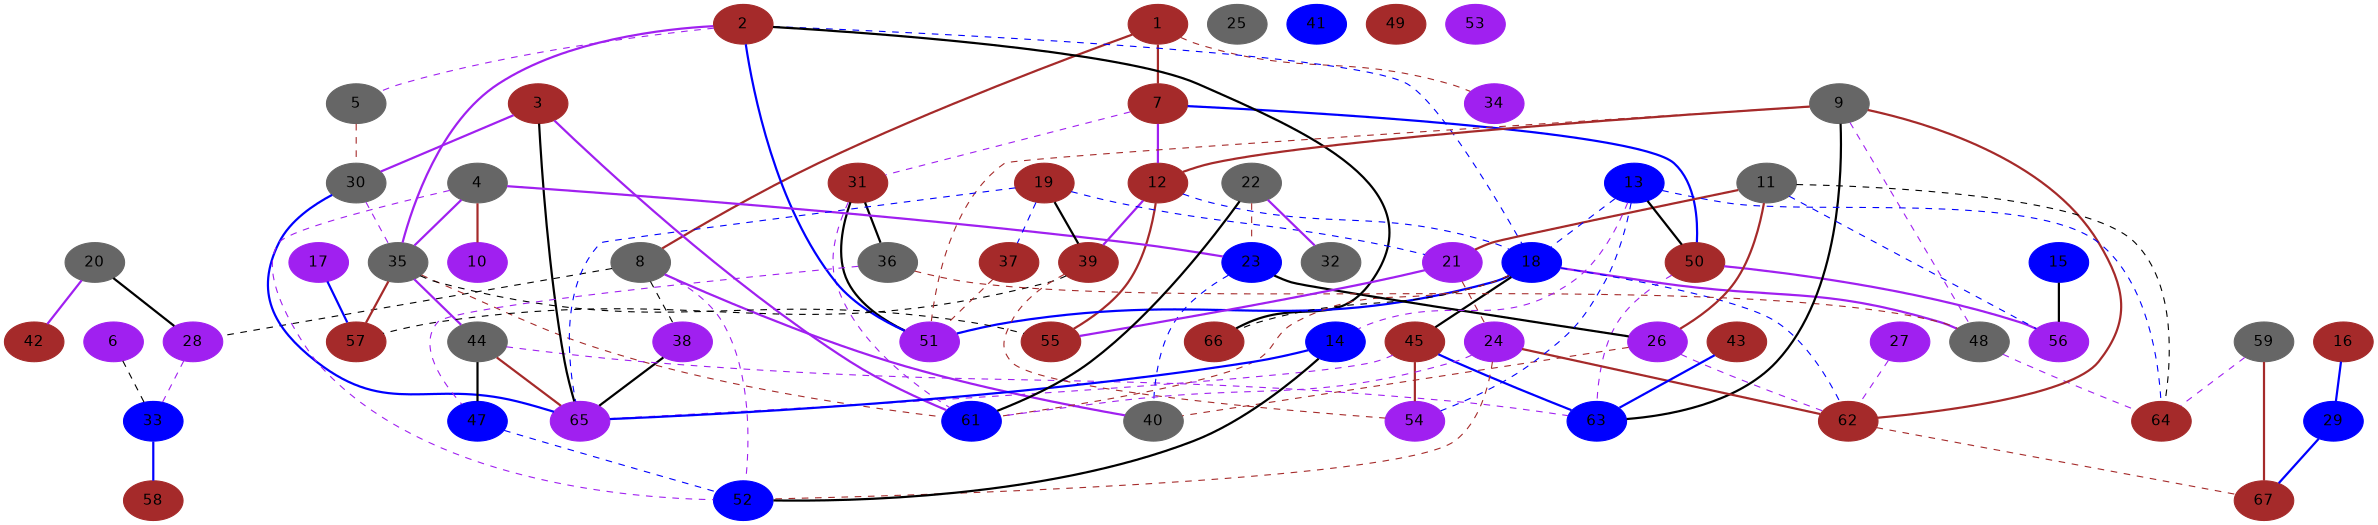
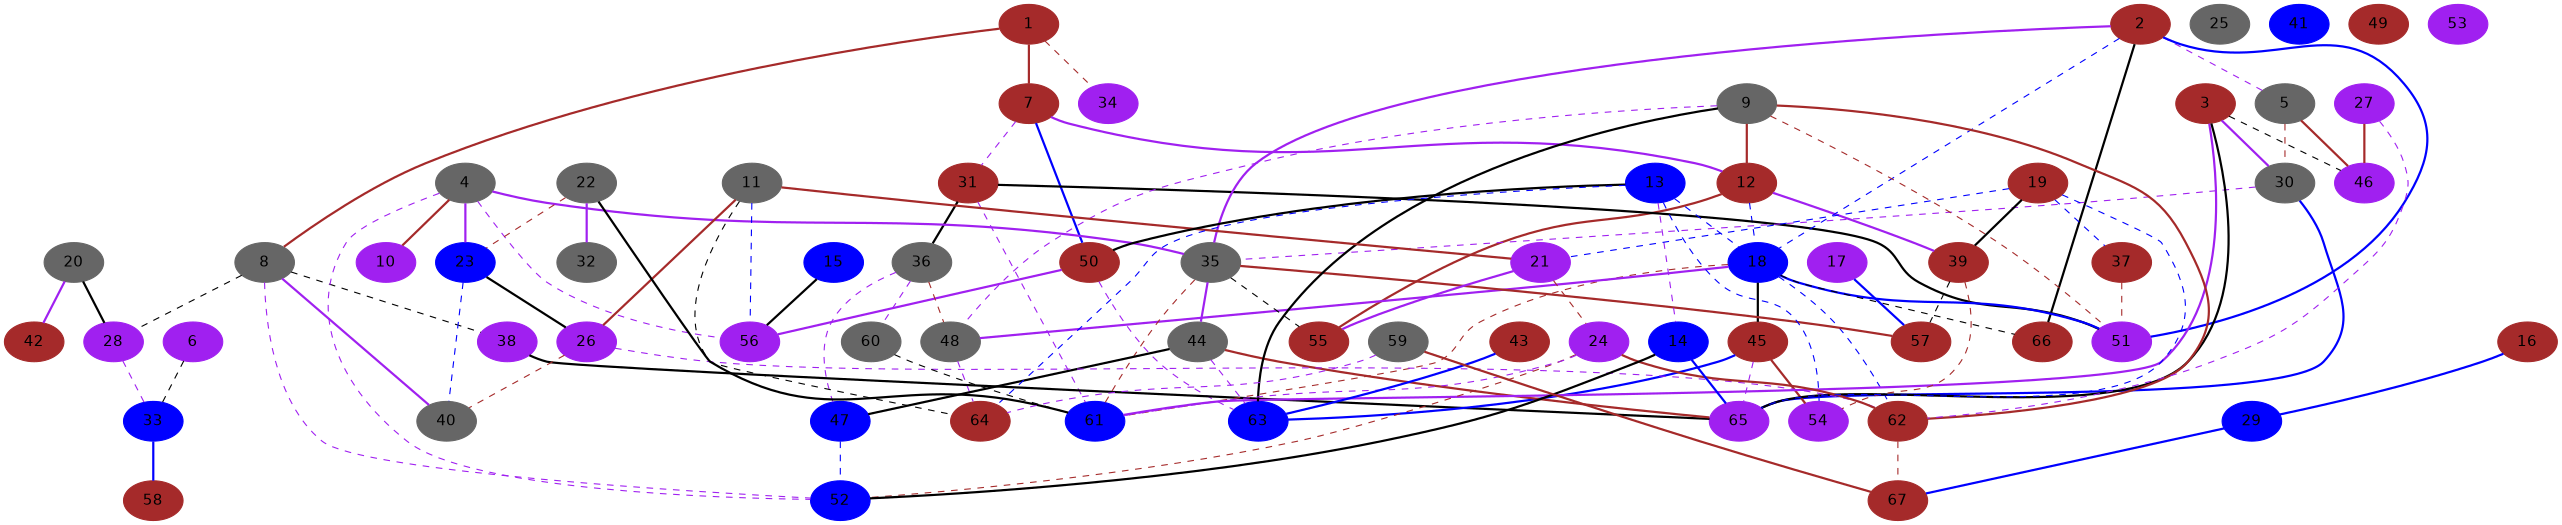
none -> (2364, 183)
none -> (581, 300)
none -> (871, 342)
